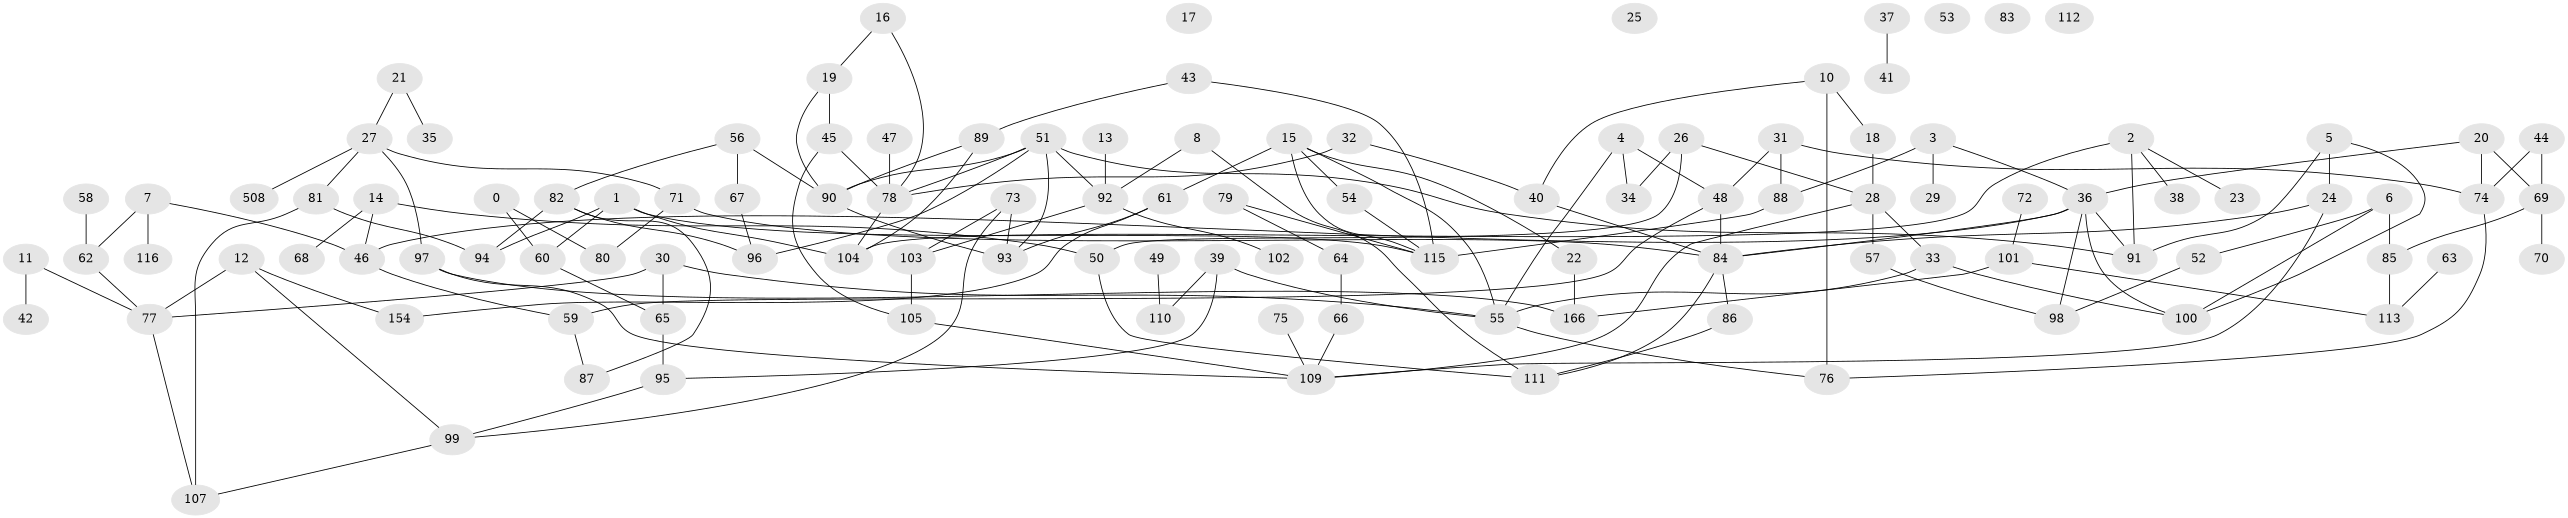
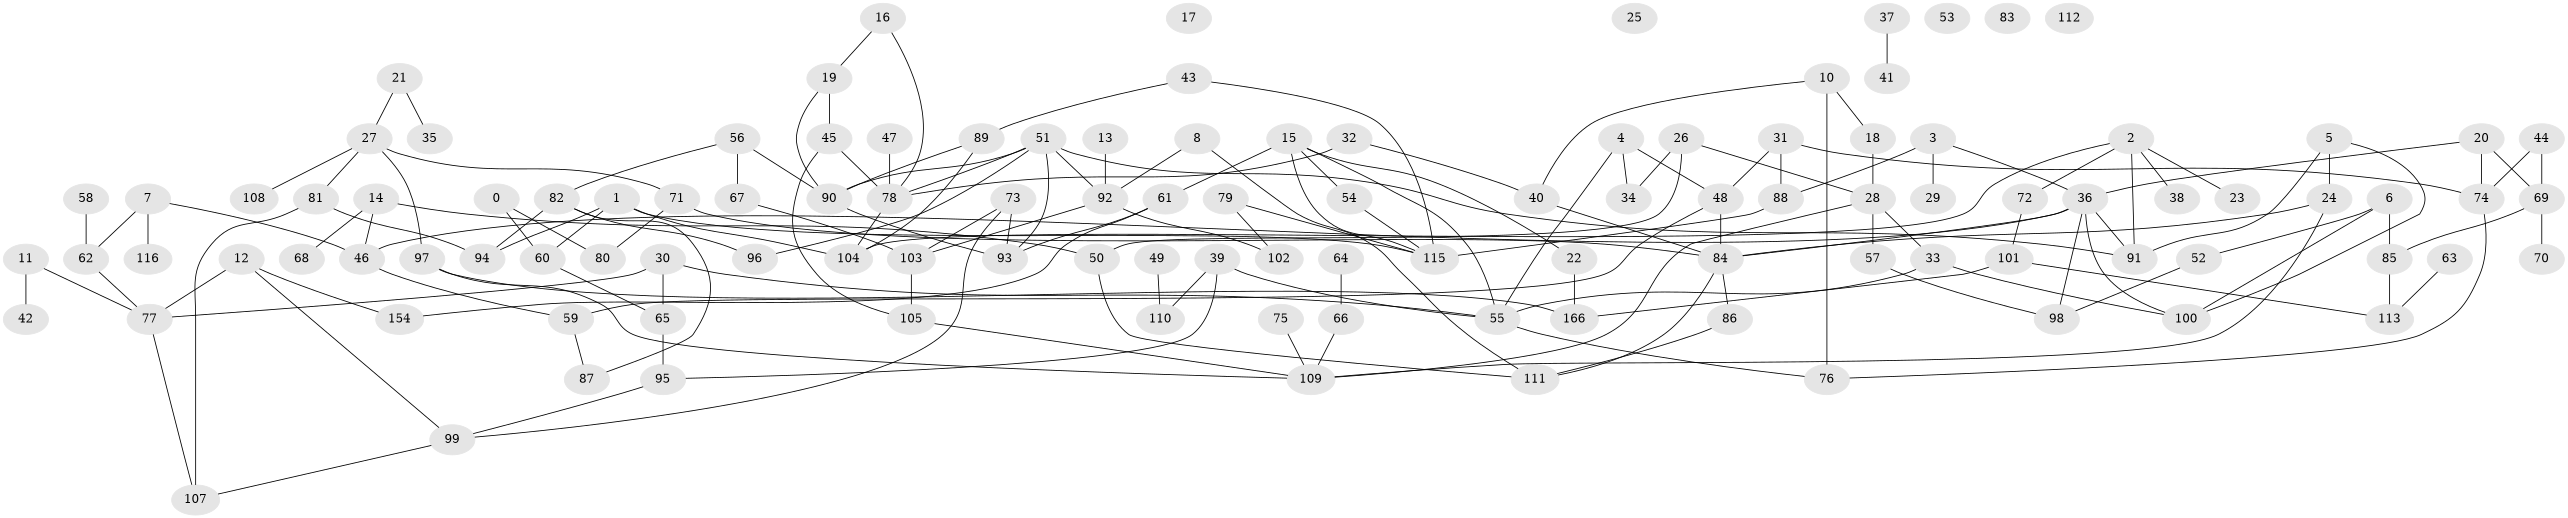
none -> (2087, 164)
(254, 199) -> (254, 199)
(1277, 226) -> (1249, 225)
(746, 229) -> (826, 225)
